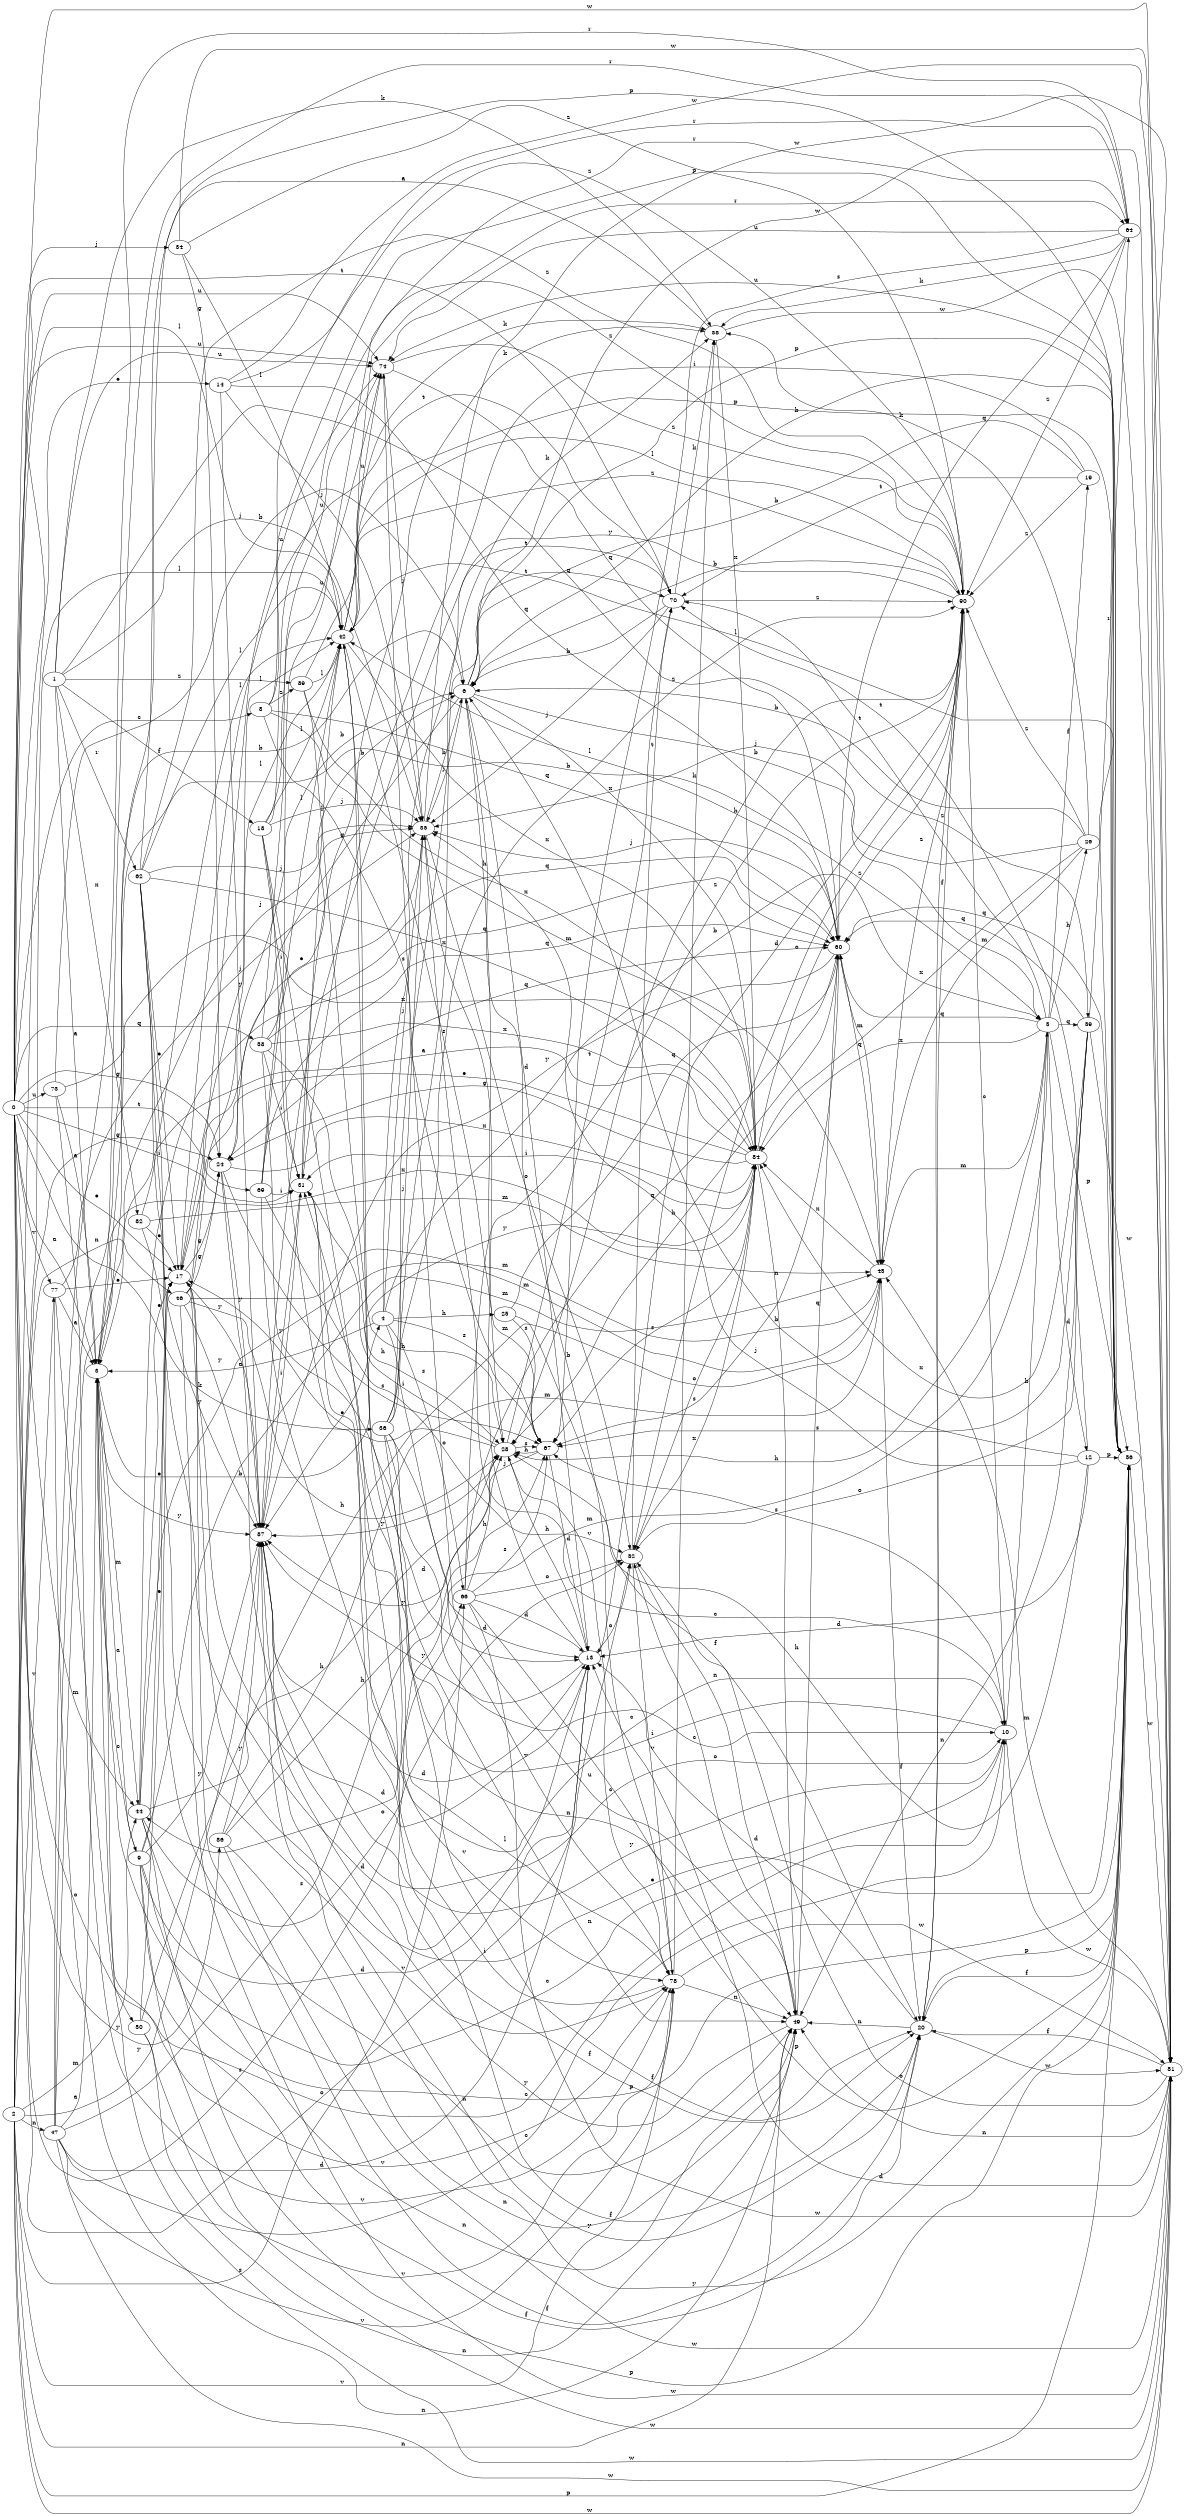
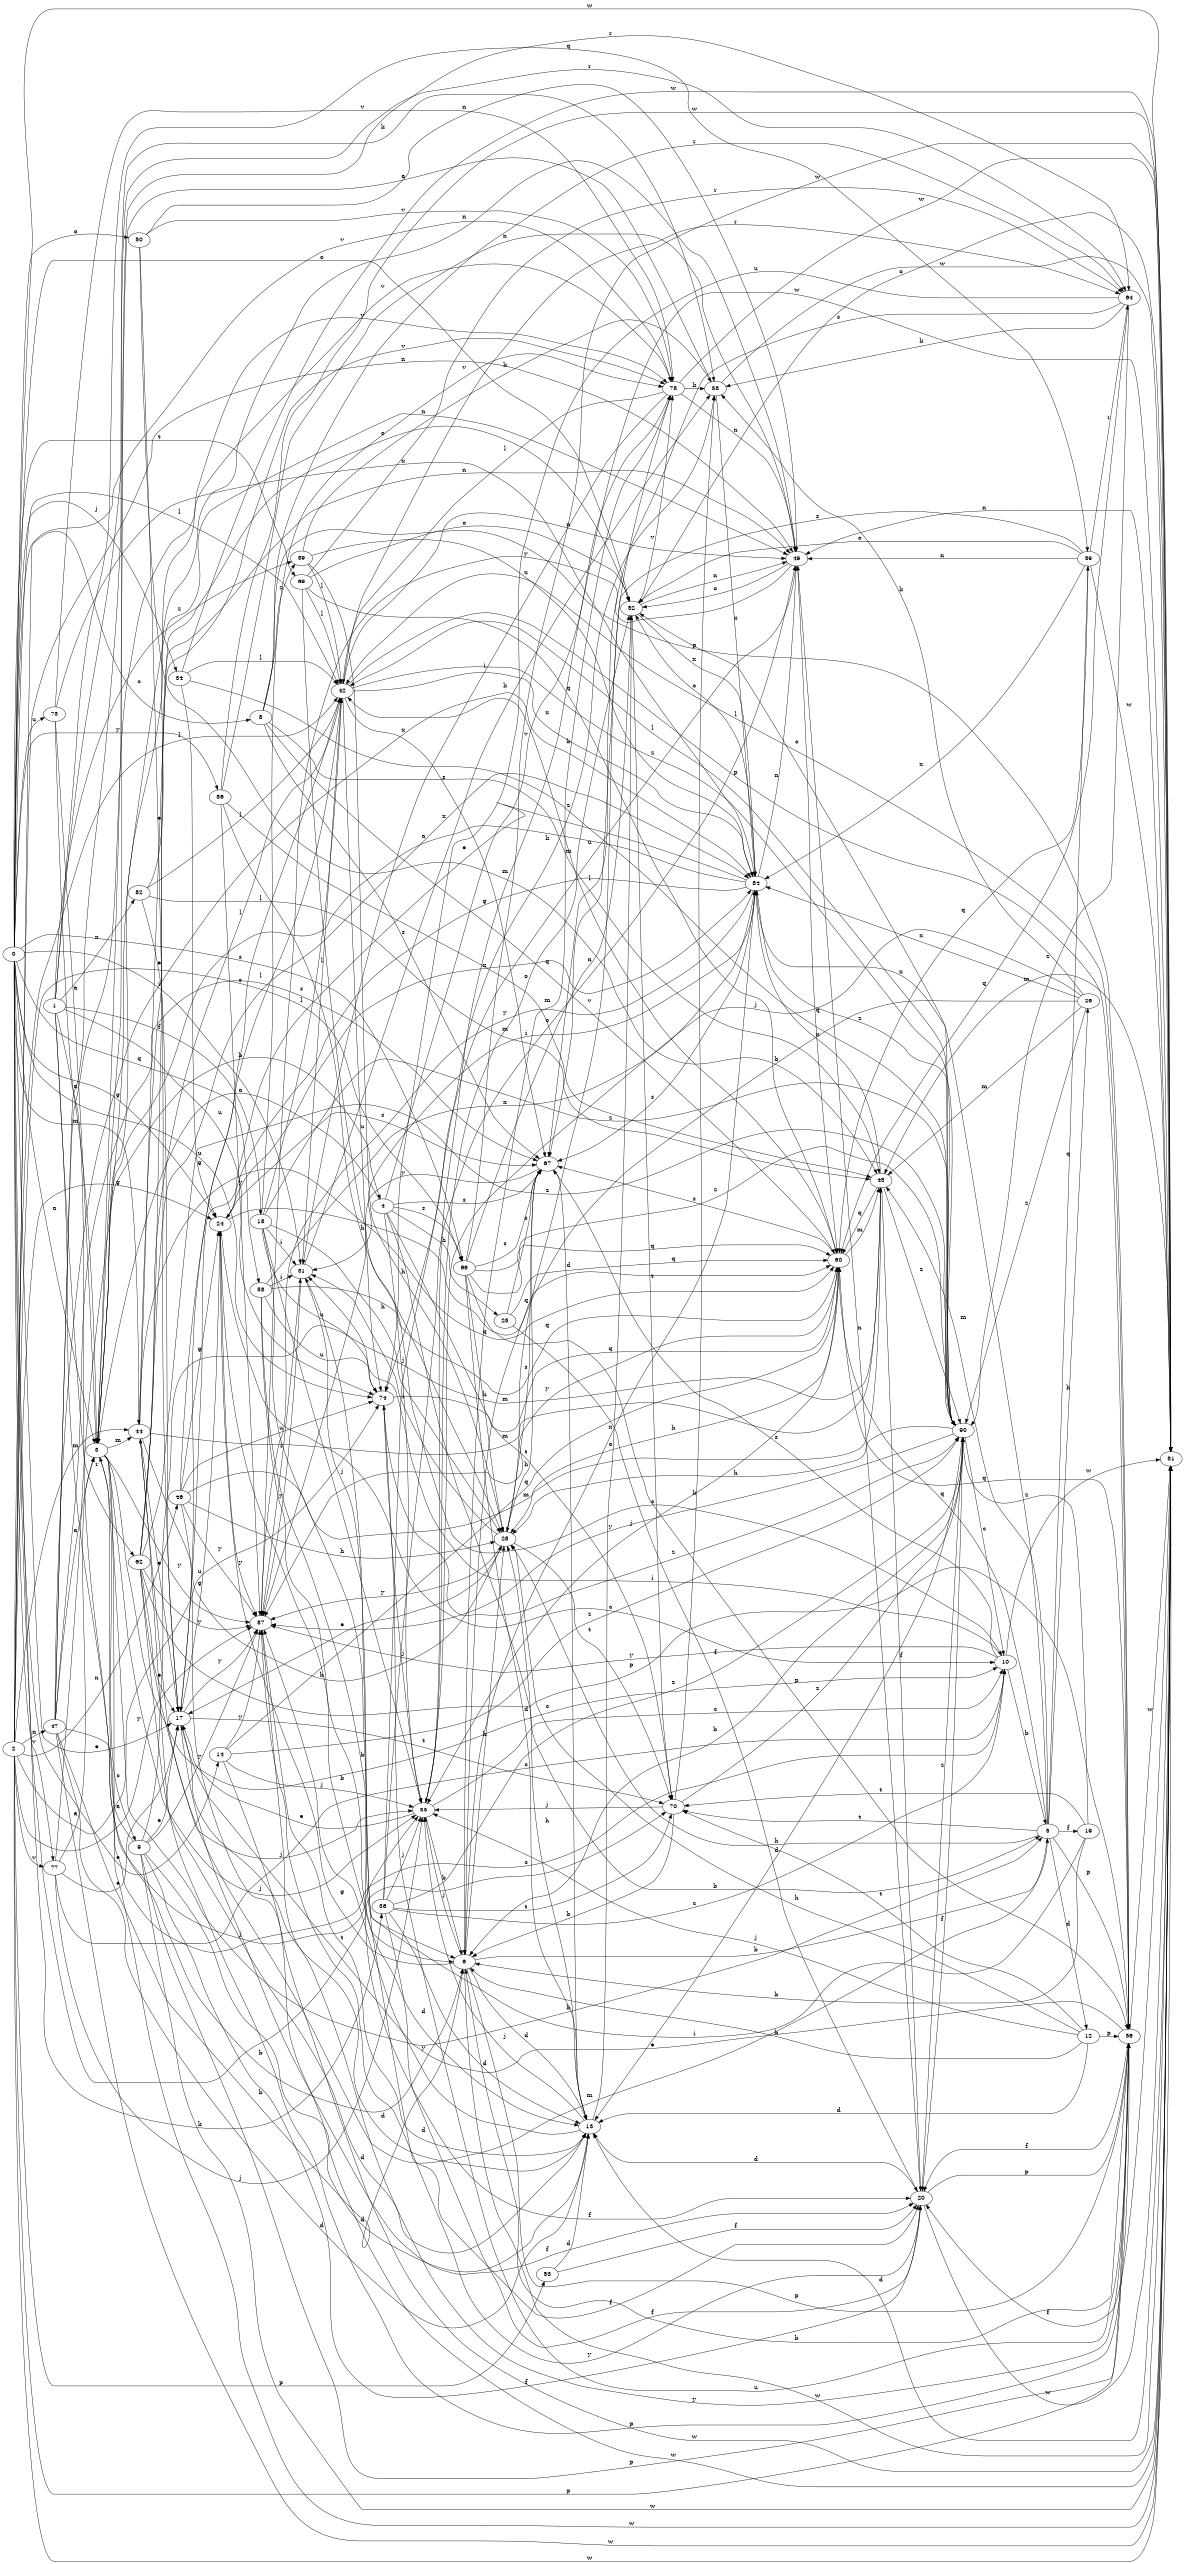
(280, 1195) -> none
(358, 1267) -> (398, 1373)
none -> (547, 2274)
